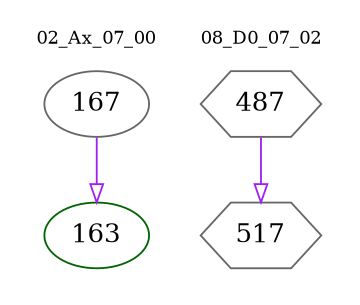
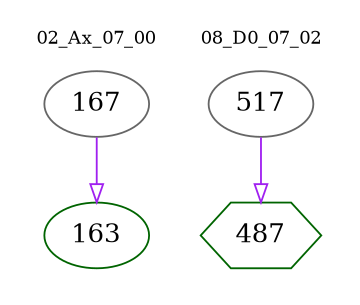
(261, 104) -> (261, 235)
(261, 161) -> (261, 161)
(261, 235) -> (261, 104)
